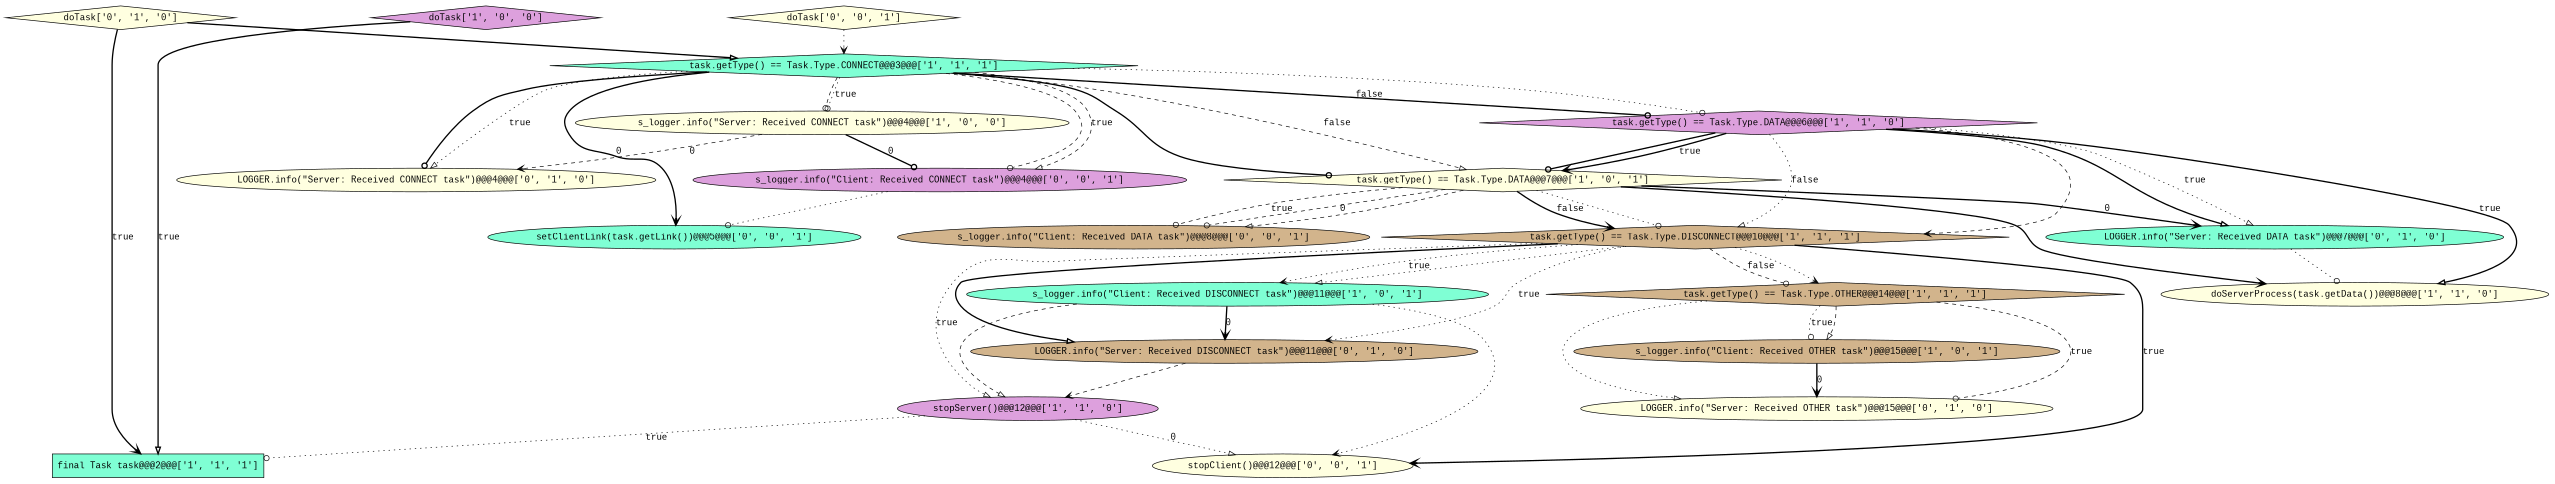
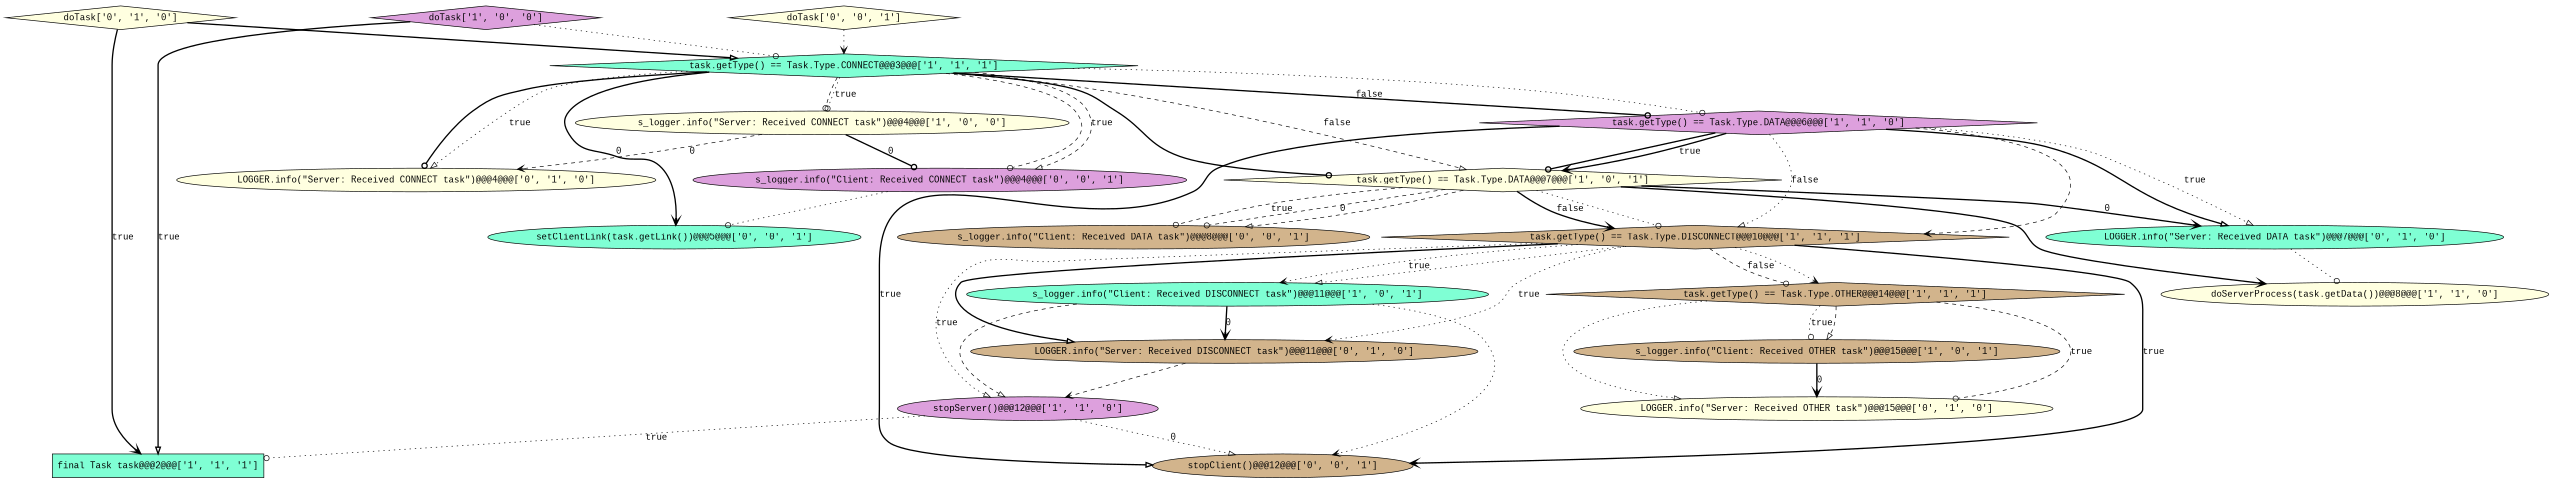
none -> (653, 40)
(2256, 170) -> (986, 197)
(1283, 466) -> (1283, 466)
